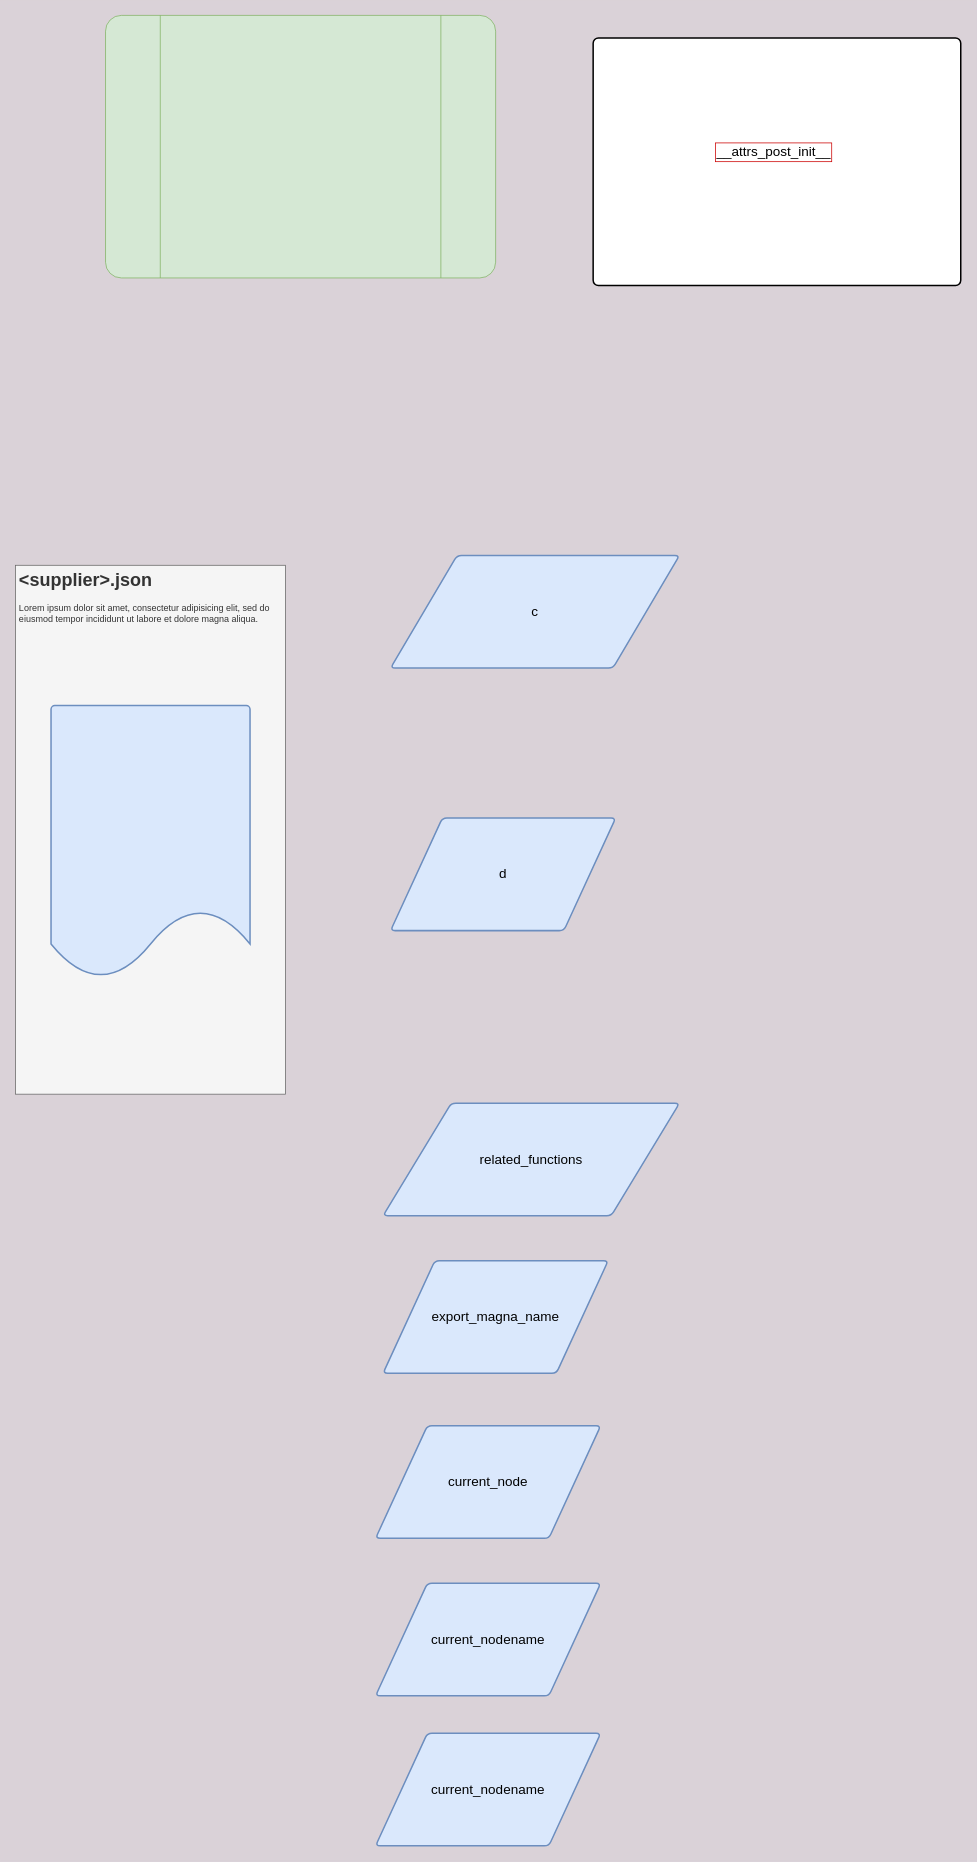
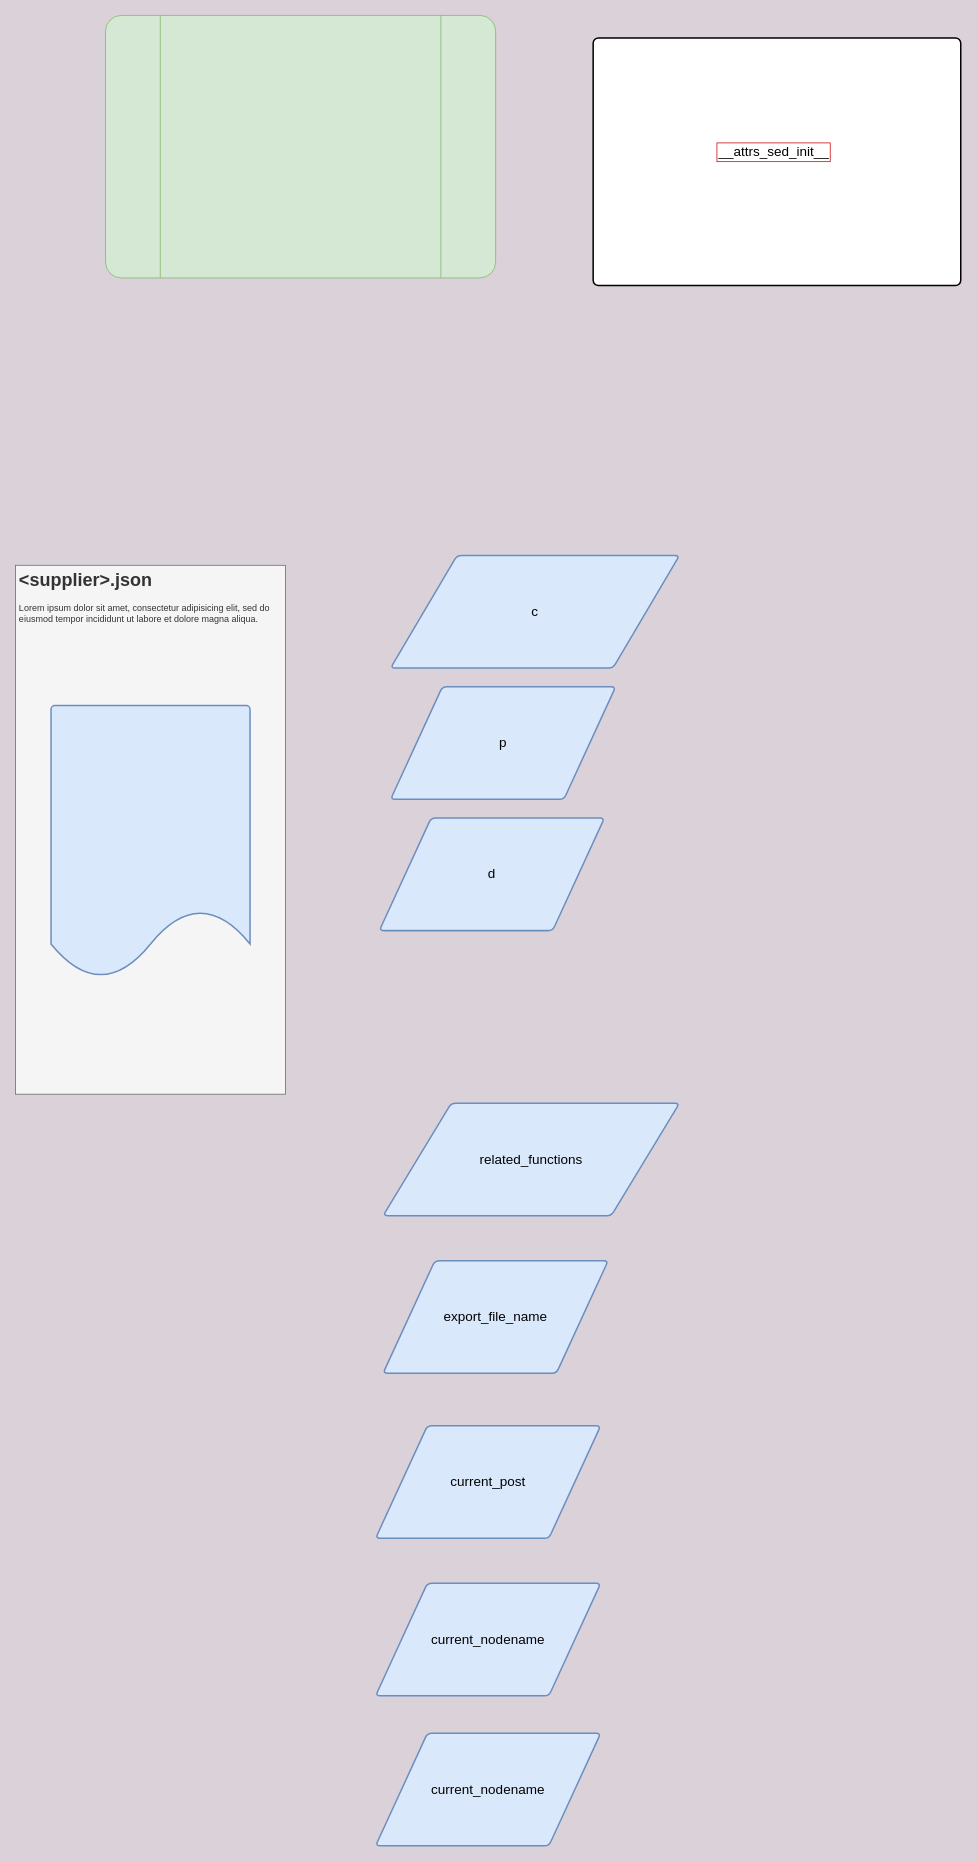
(777, 162) -> (777, 162)
none -> (503, 743)
(503, 874) -> (492, 874)
(495, 1317) -> (495, 1317)
(488, 1482) -> (488, 1482)
